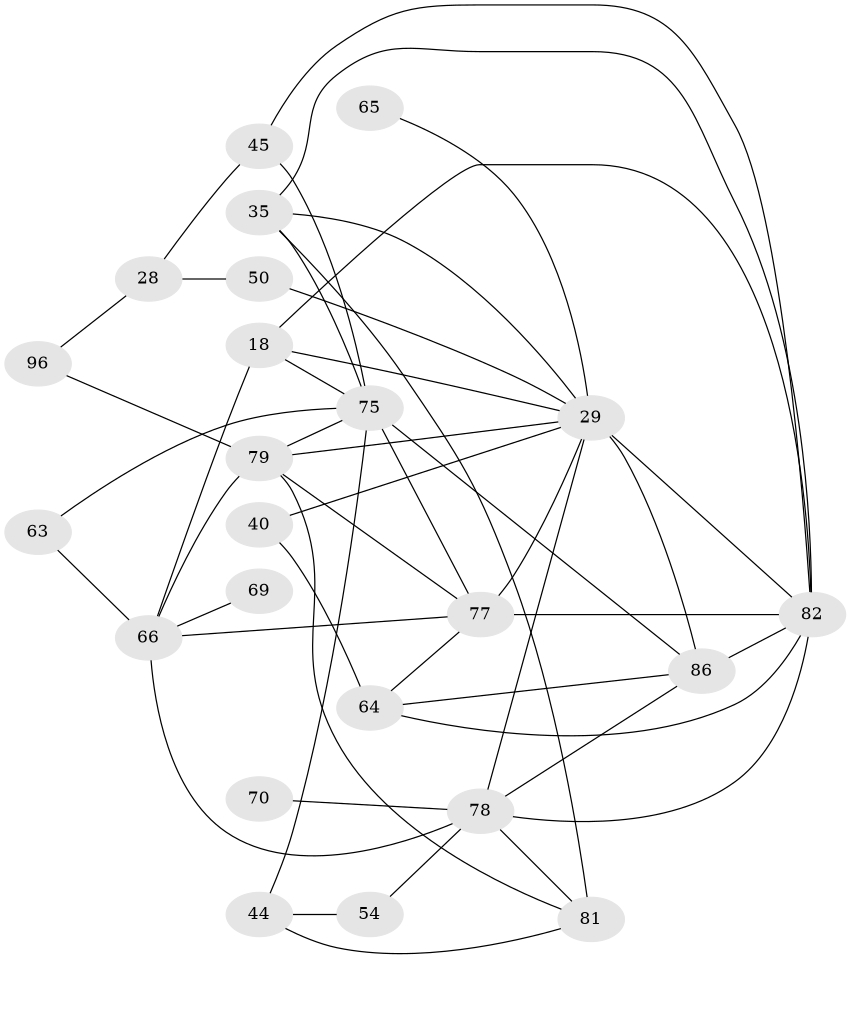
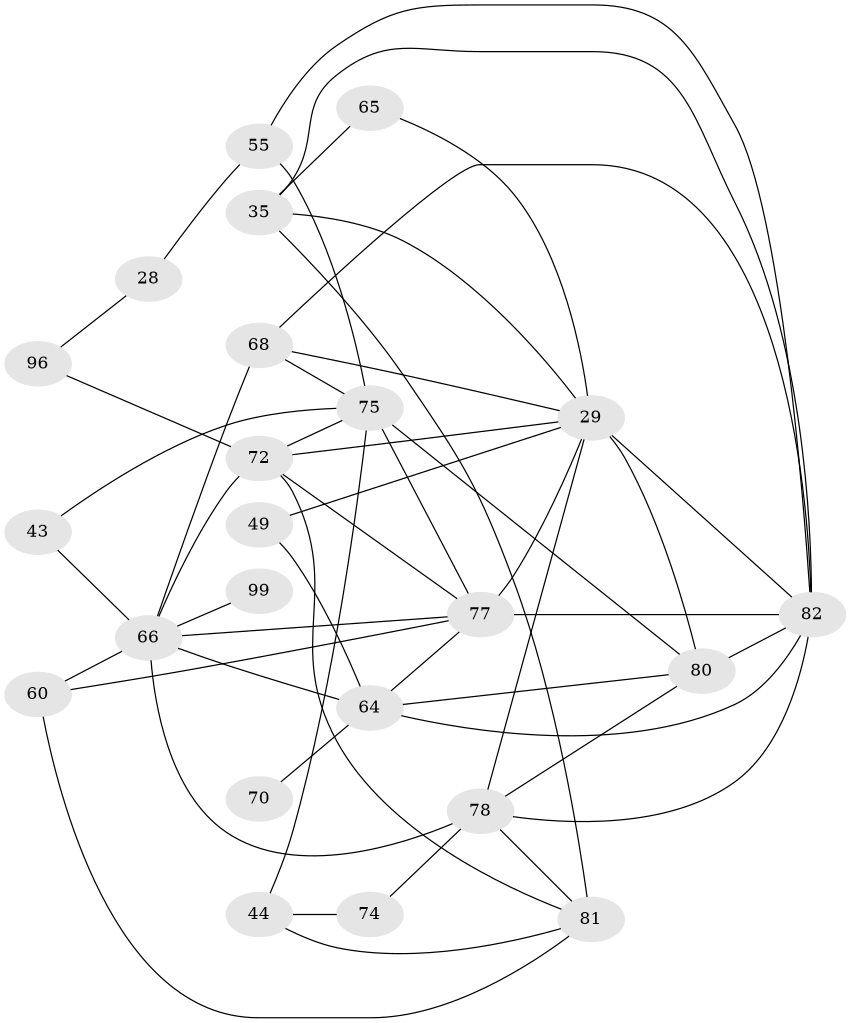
(259, 146) -> (259, 146)
(259, 279) -> none
(330, 313) -> (315, 160)
(259, 345) -> (259, 345)
(259, 458) -> (259, 458)
(259, 525) -> (259, 525)
(38, 532) -> (38, 532)
(259, 591) -> (259, 591)
(702, 671) -> (702, 671)
none -> (258, 675)
none -> (38, 694)
(370, 805) -> (321, 748)
(370, 914) -> (370, 914)
